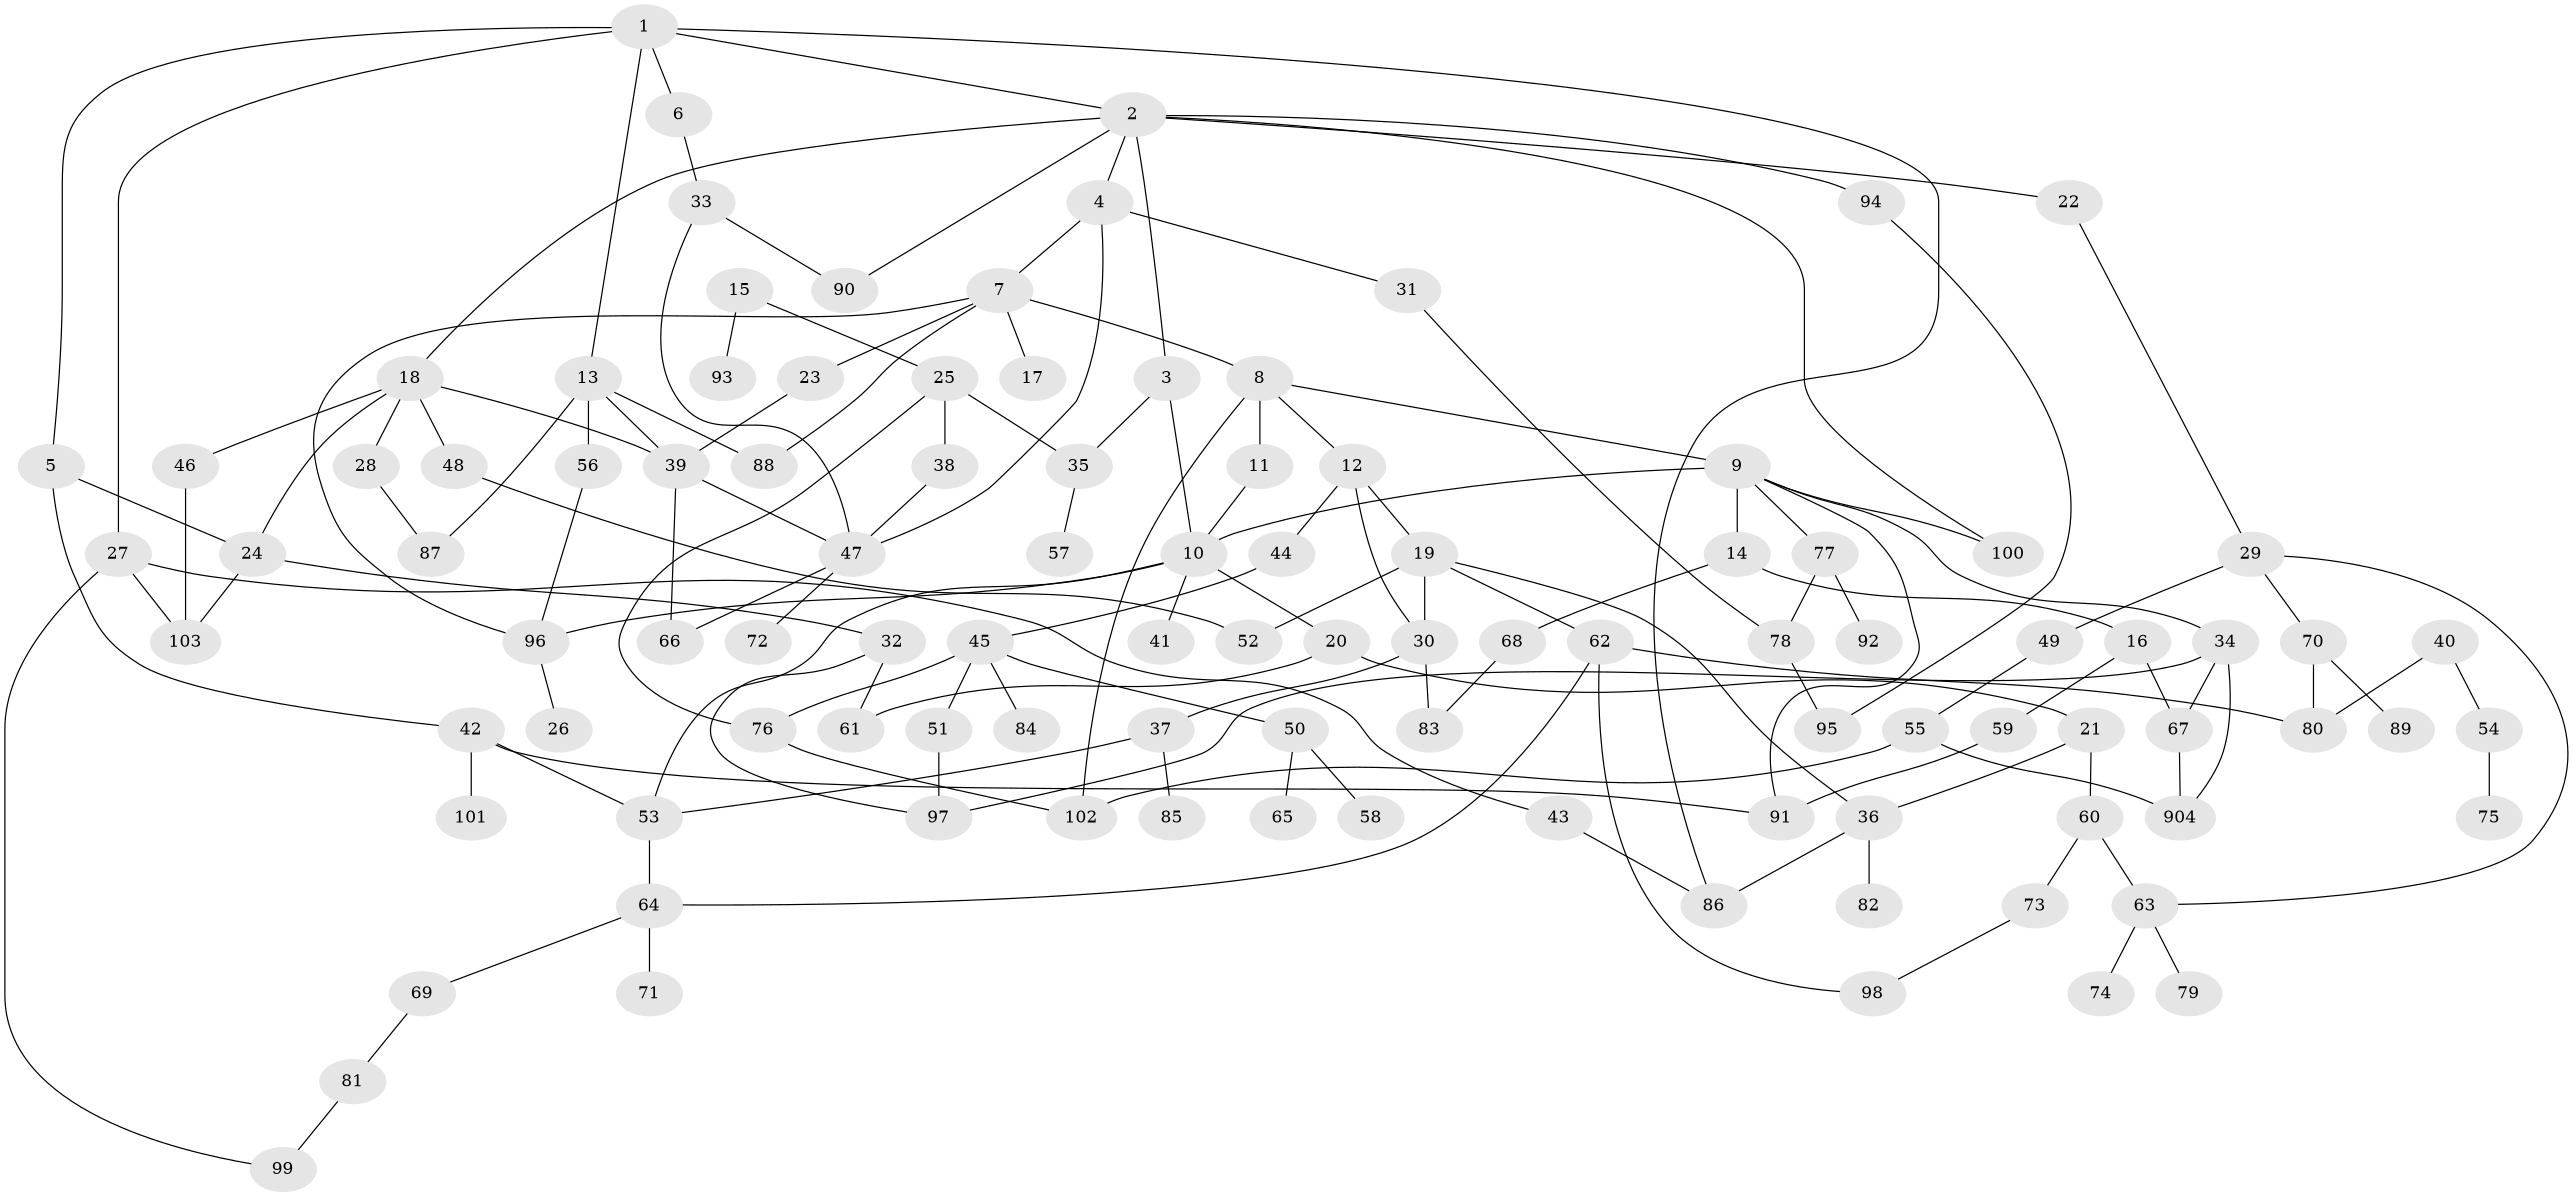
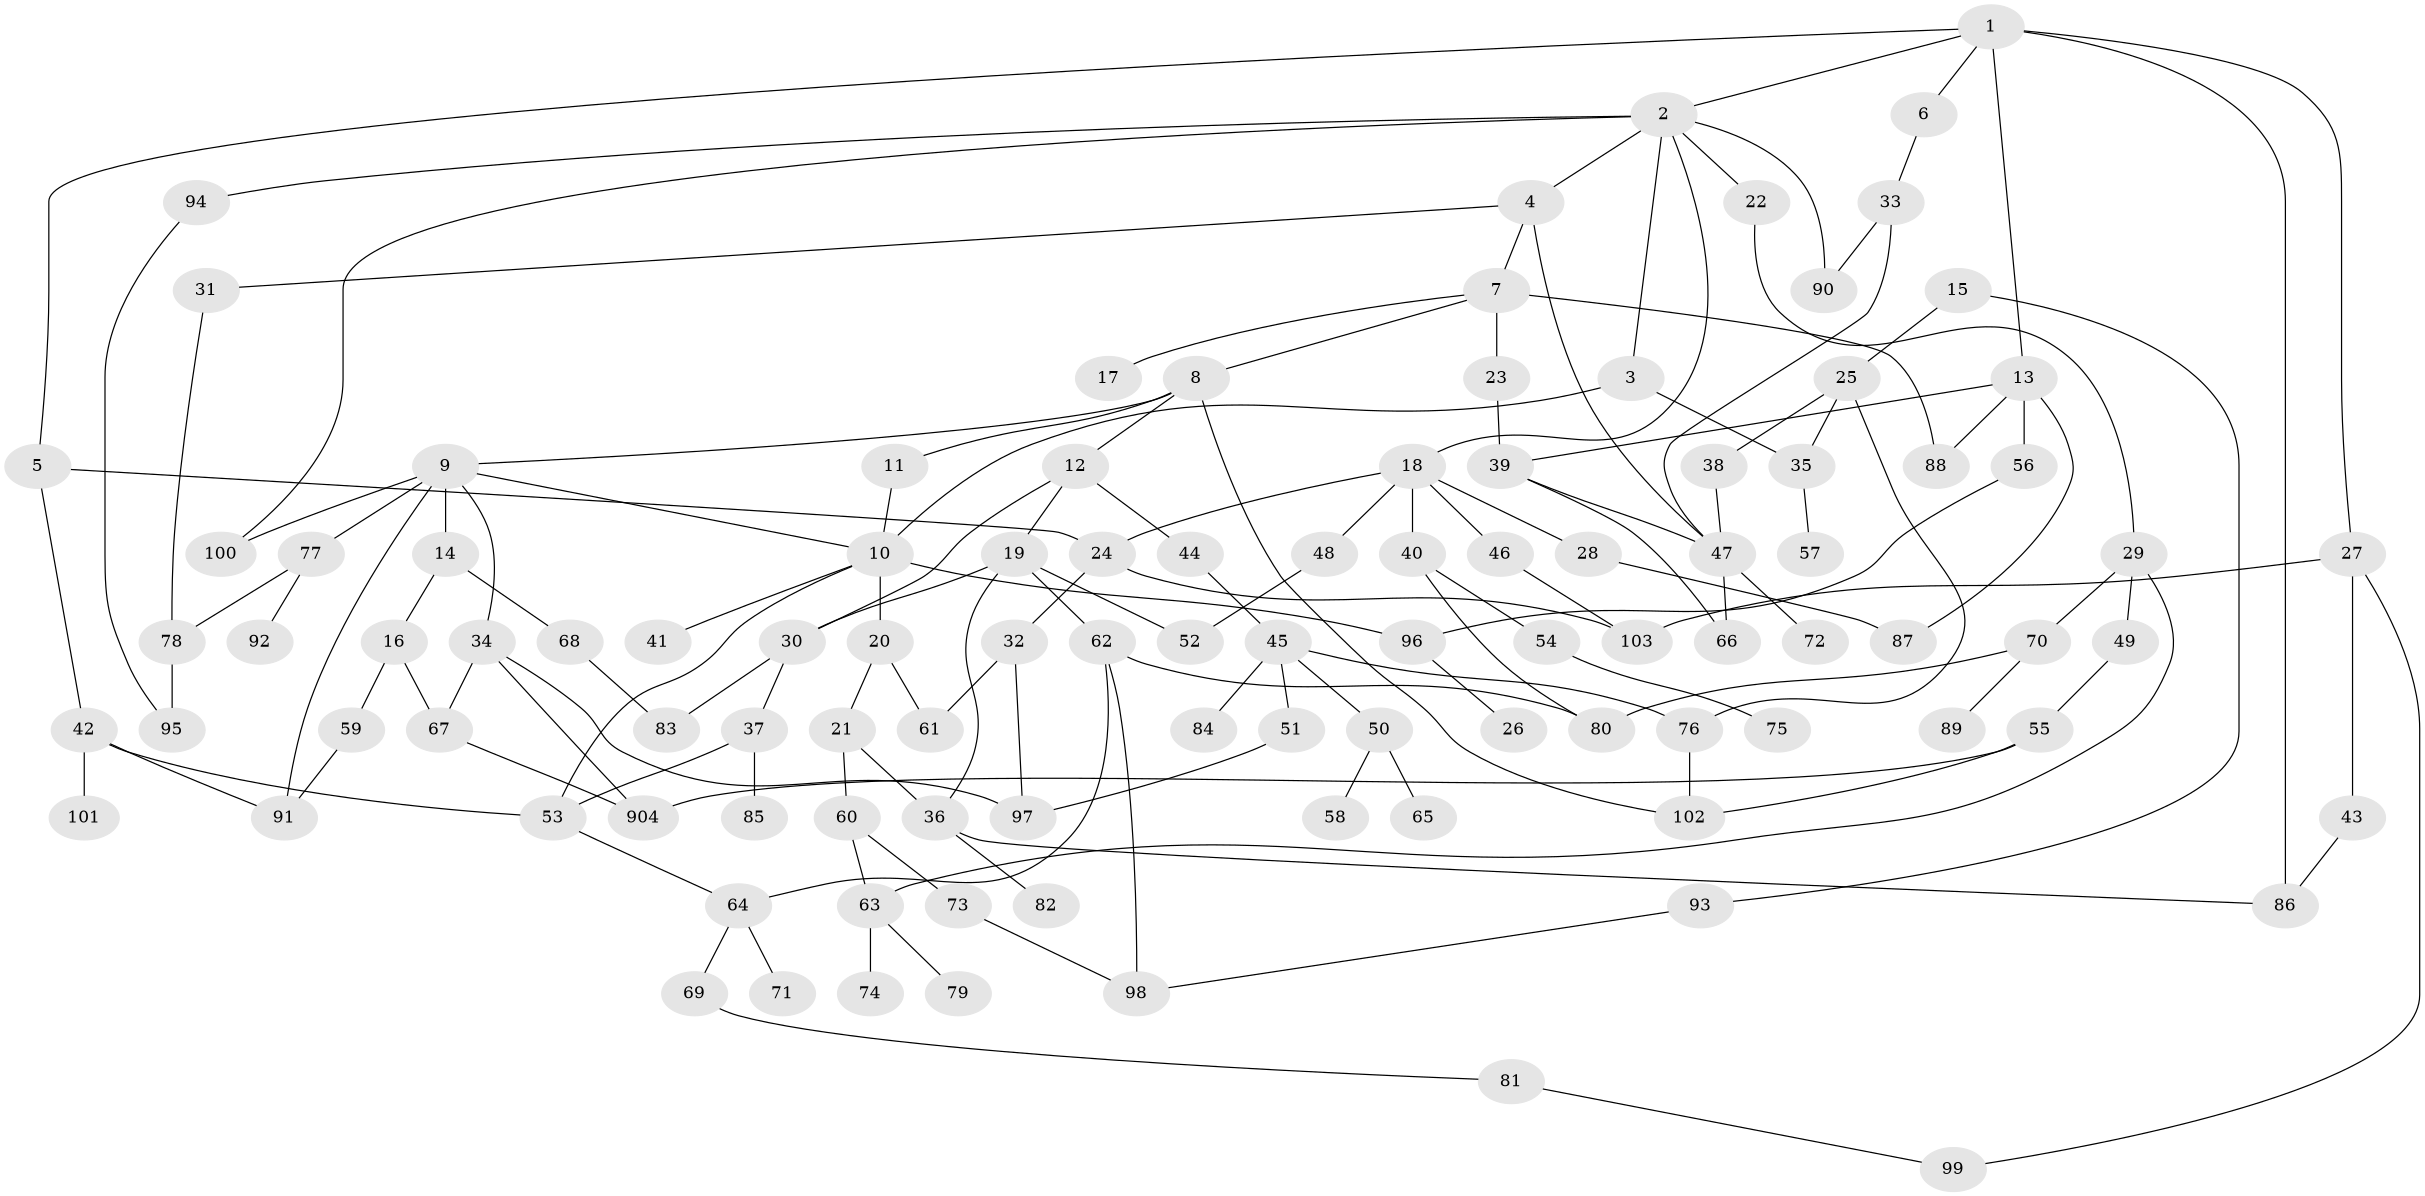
(493, 322) -> none
(547, 416) -> (1413, 510)
none -> (1419, 950)
